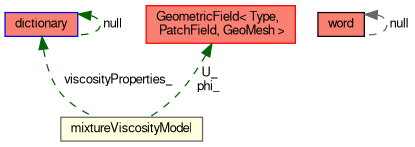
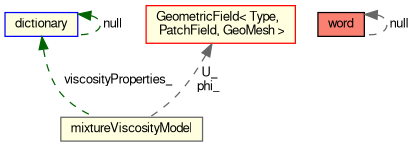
(41, 24) -> (41, 24)
(221, 24) -> (221, 24)
(182, 90) -> (182, 90)
